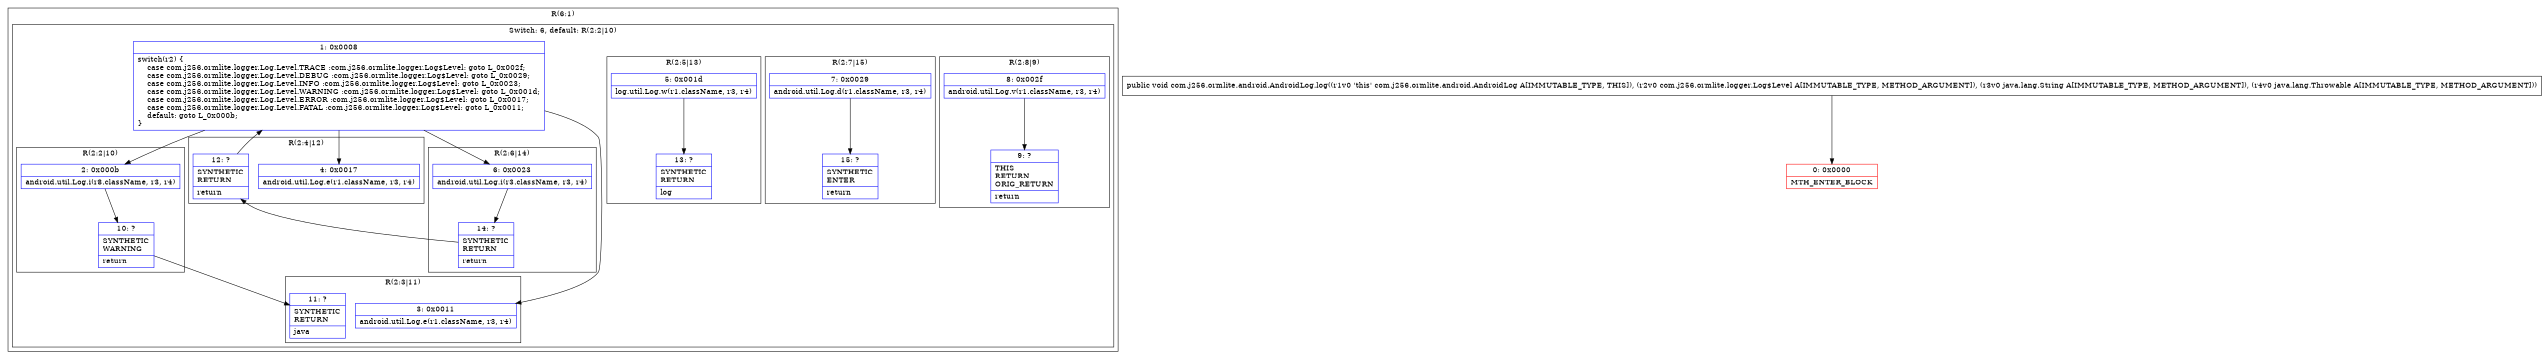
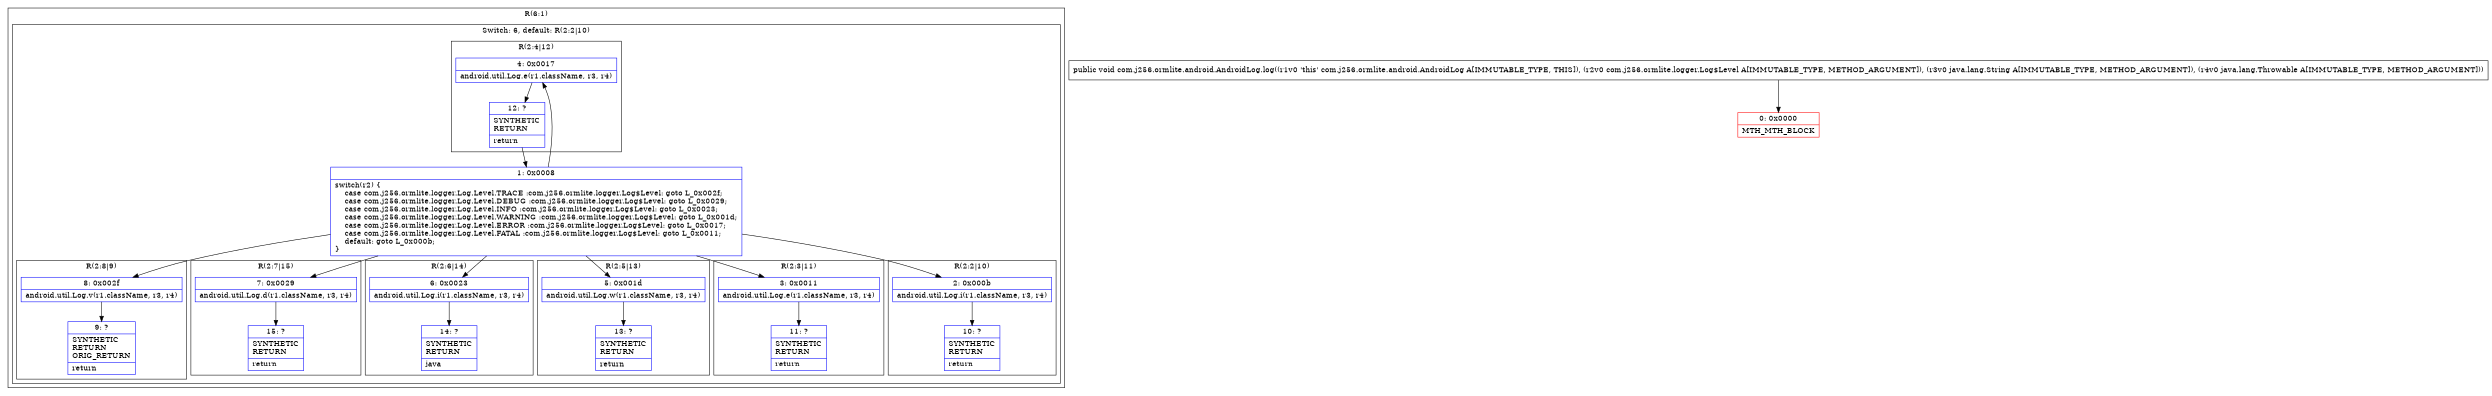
(684, 92) -> (623, 295)
(1005, 168) -> (96, 340)
(841, 180) -> (270, 352)
(101, 182) -> (972, 295)
(512, 182) -> (449, 295)
(1832, 182) -> (1778, 131)
(666, 192) -> (612, 364)
(350, 230) -> (529, 90)
(123, 249) -> (966, 352)
none -> (233, 251)
(475, 261) -> (434, 364)
none -> (347, 265)
none -> (596, 265)
(219, 280) -> (799, 311)
(302, 332) -> (788, 364)
